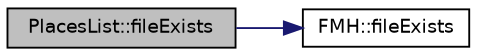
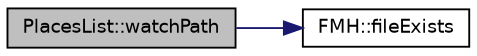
(122, 28) -> (122, 28)
